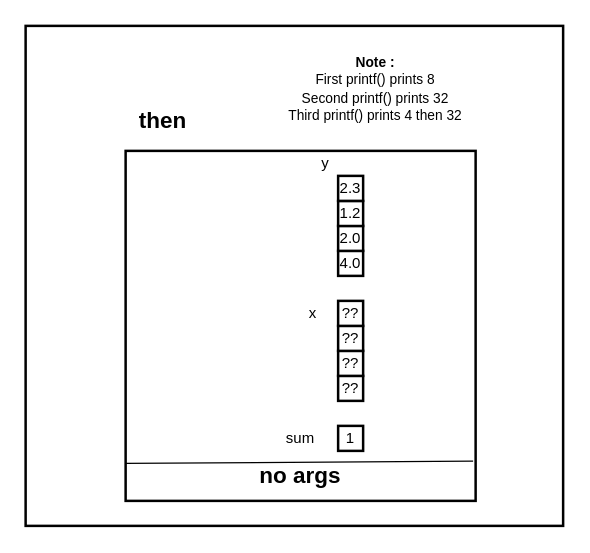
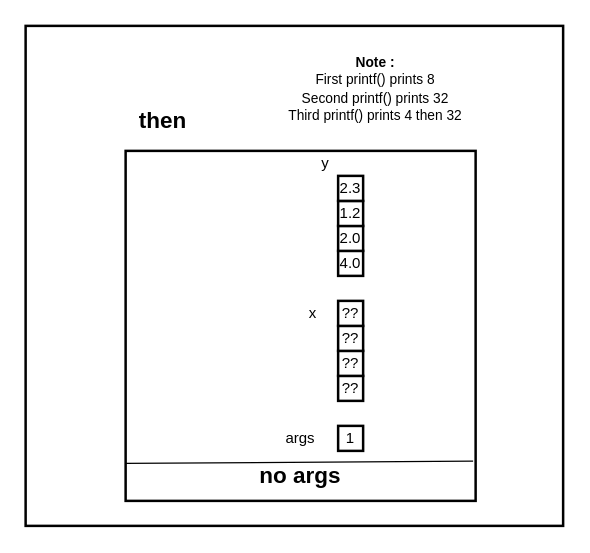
(301, 438) -> (301, 438)
